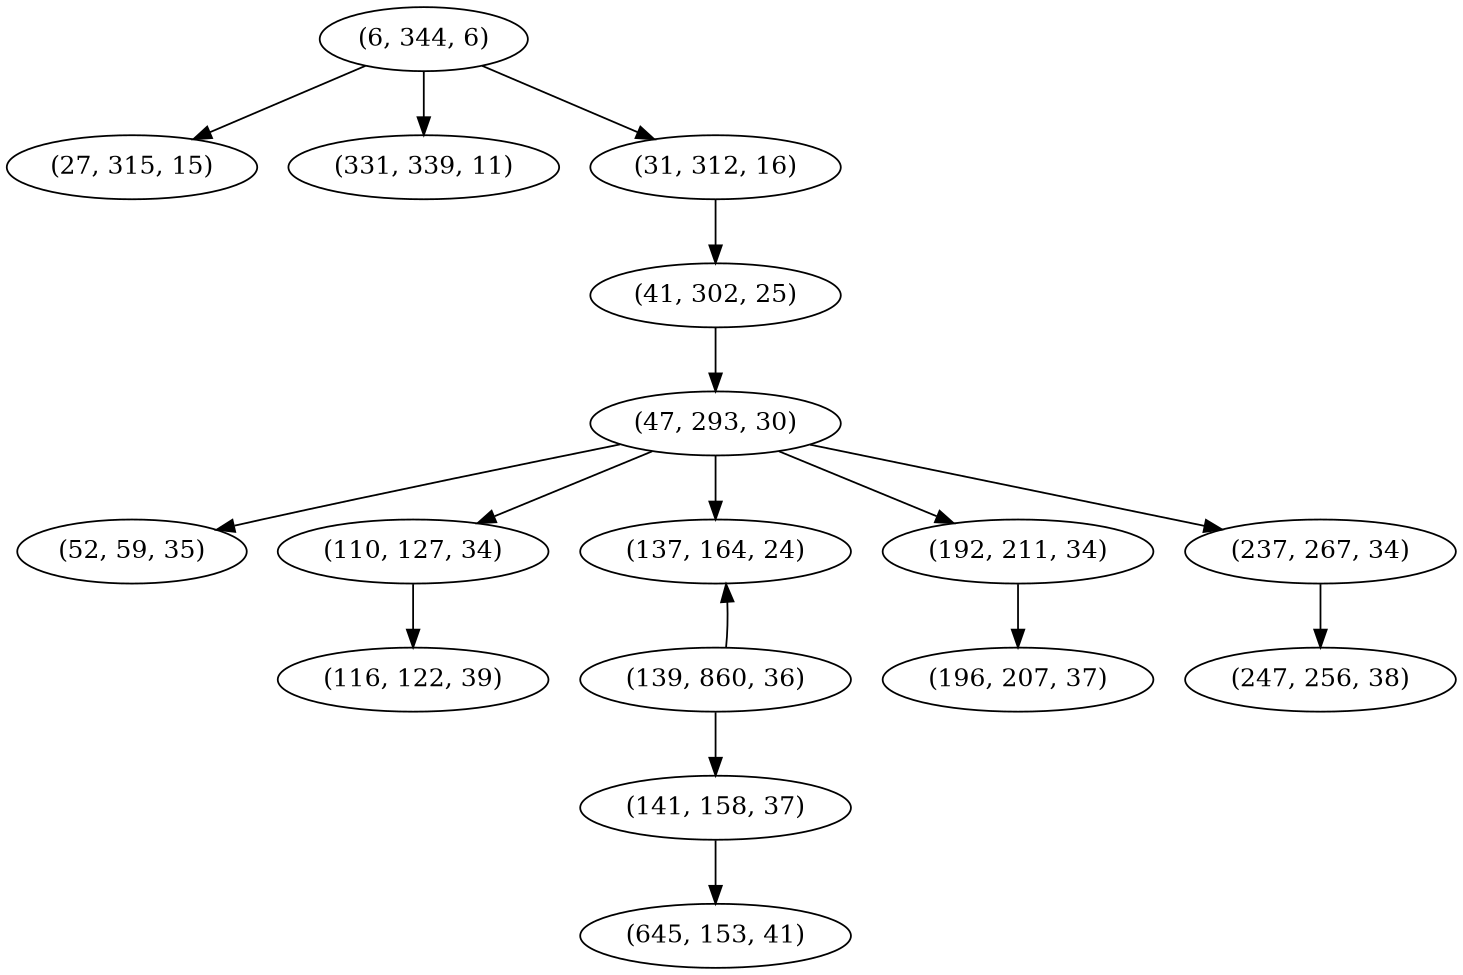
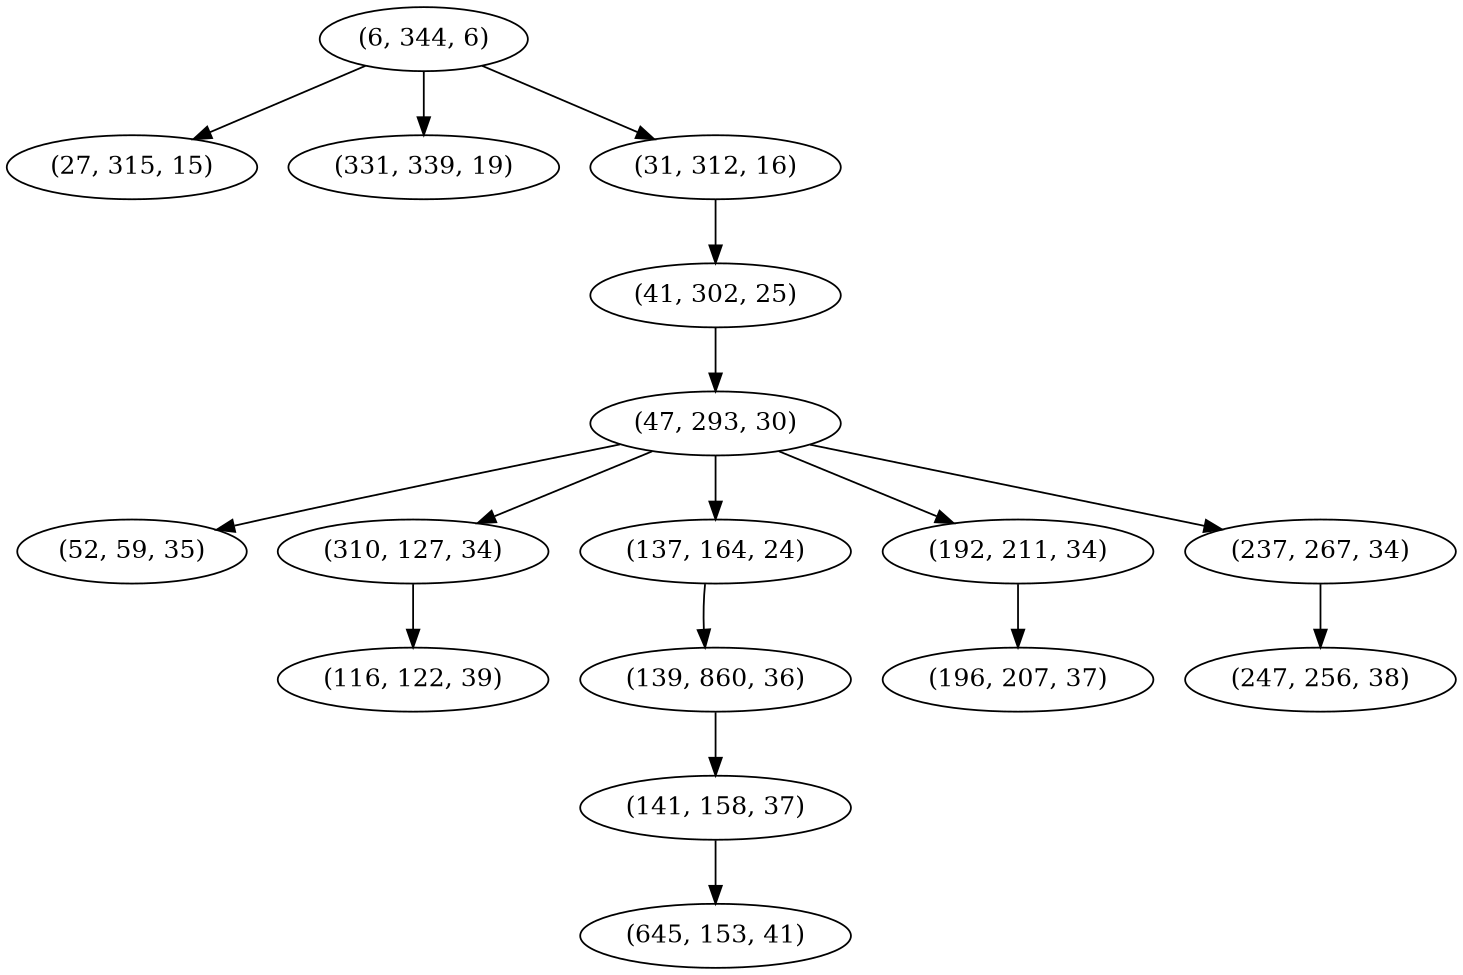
(424, 167) -> (424, 167)
(413, 552) -> (413, 552)
(727, 625) -> (704, 607)
